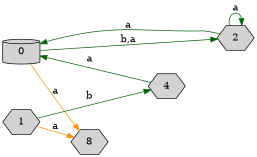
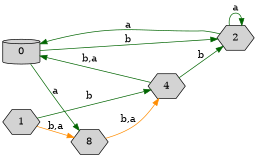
(128, 40) -> (128, 40)
(90, 59) -> (90, 59)
none -> (198, 64)
(52, 95) -> (52, 95)
(55, 126) -> (55, 126)
none -> (134, 126)
